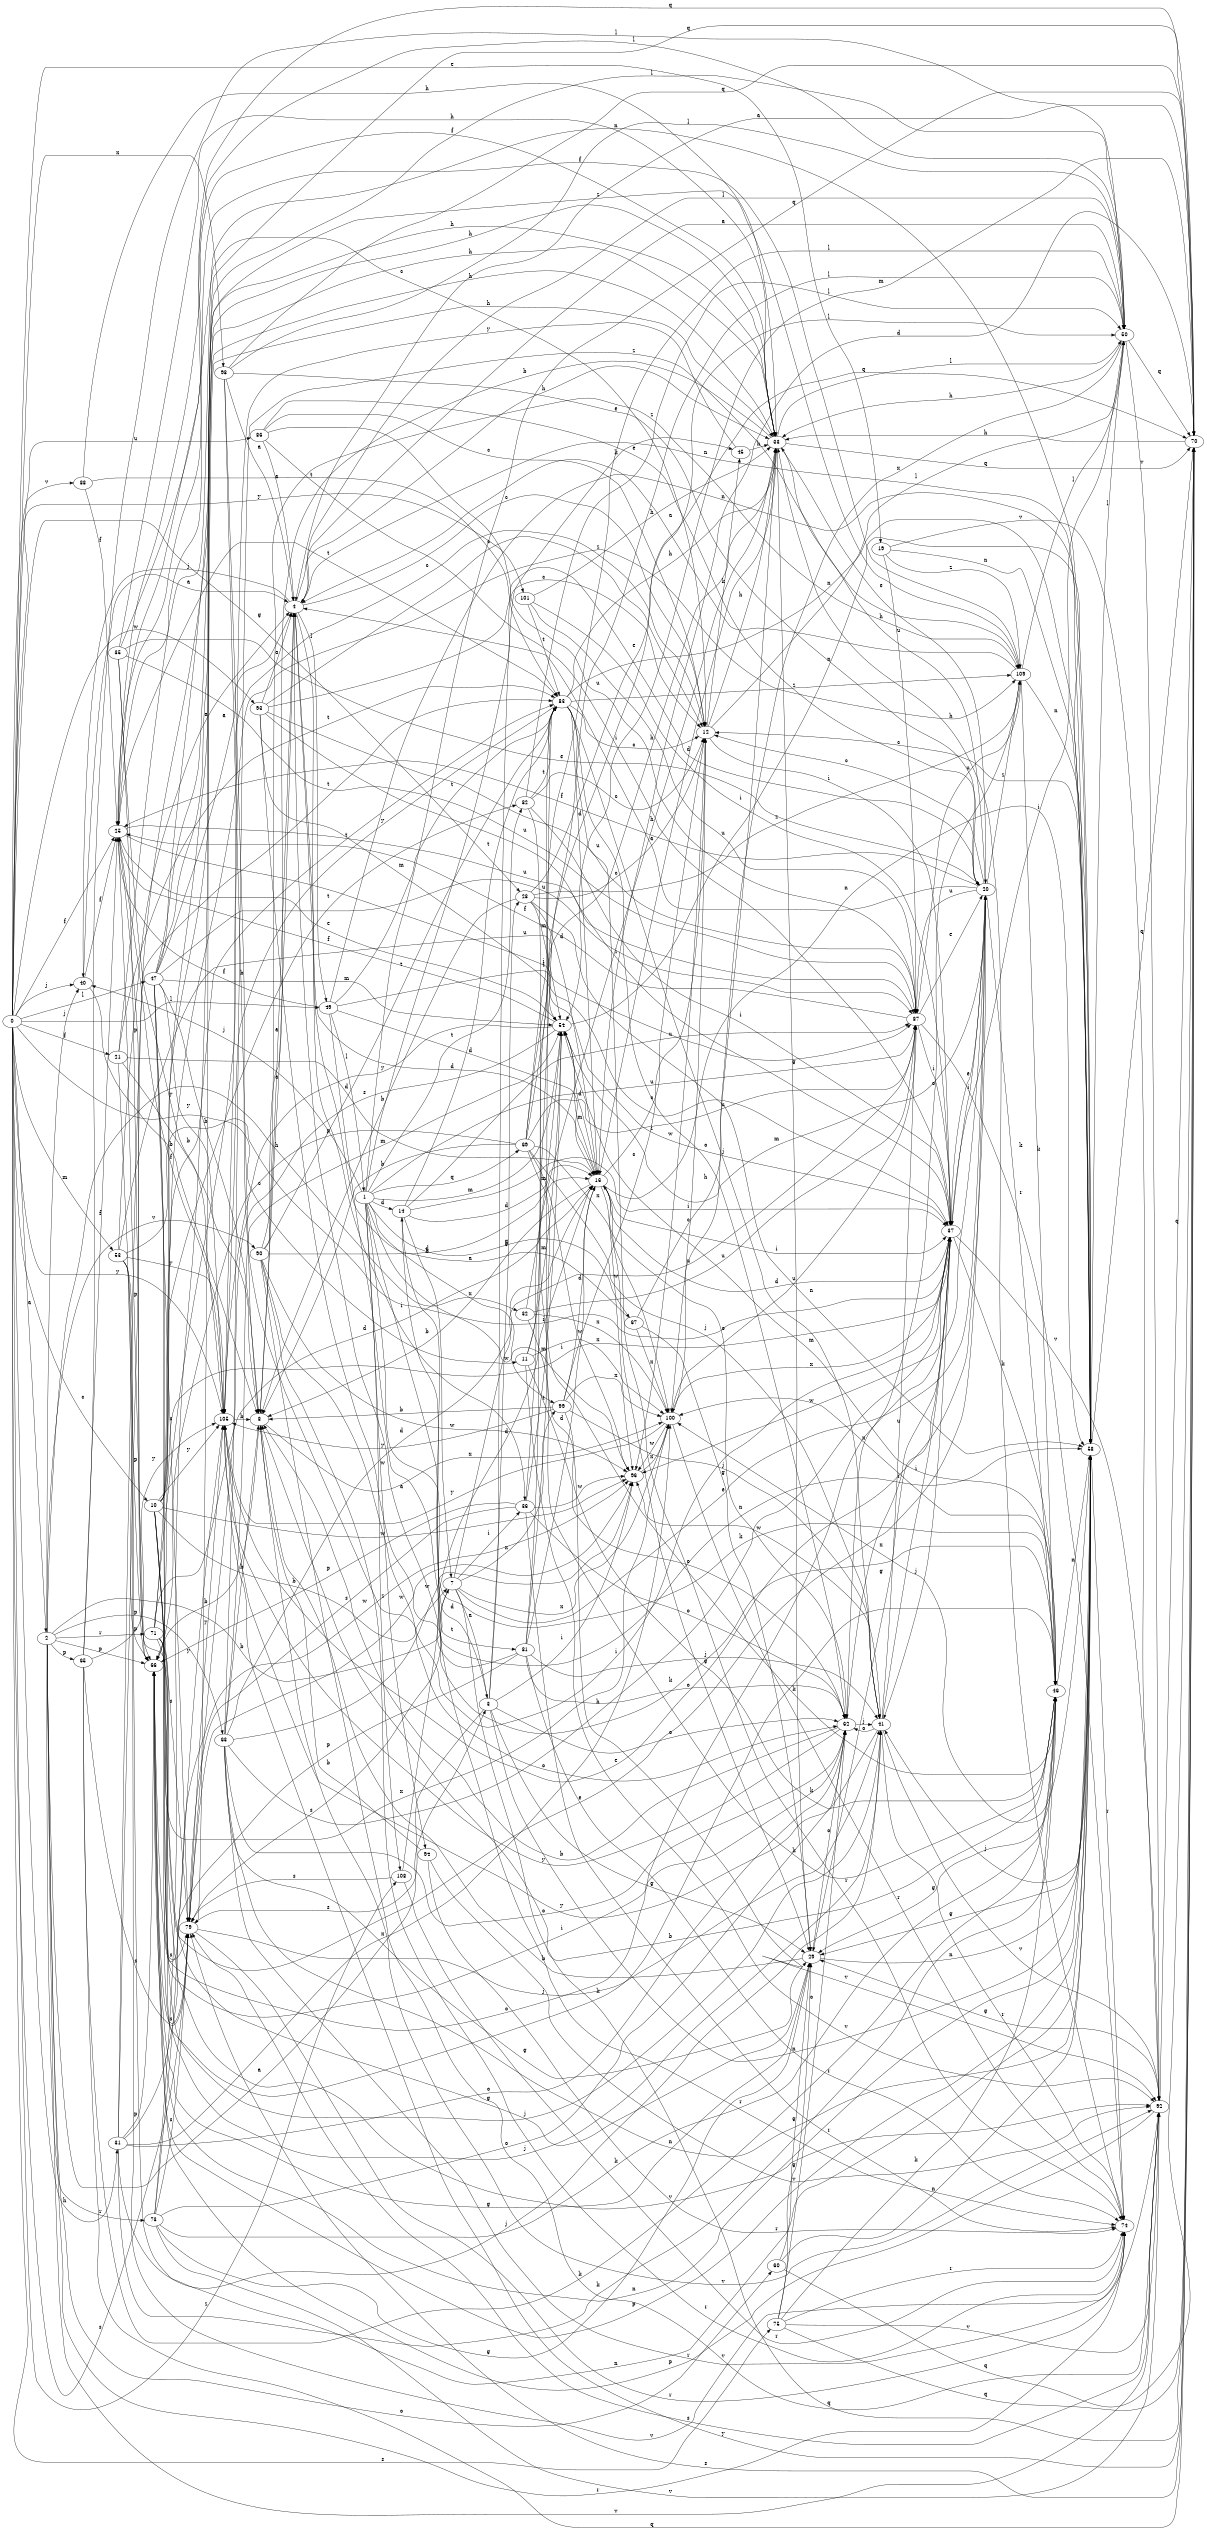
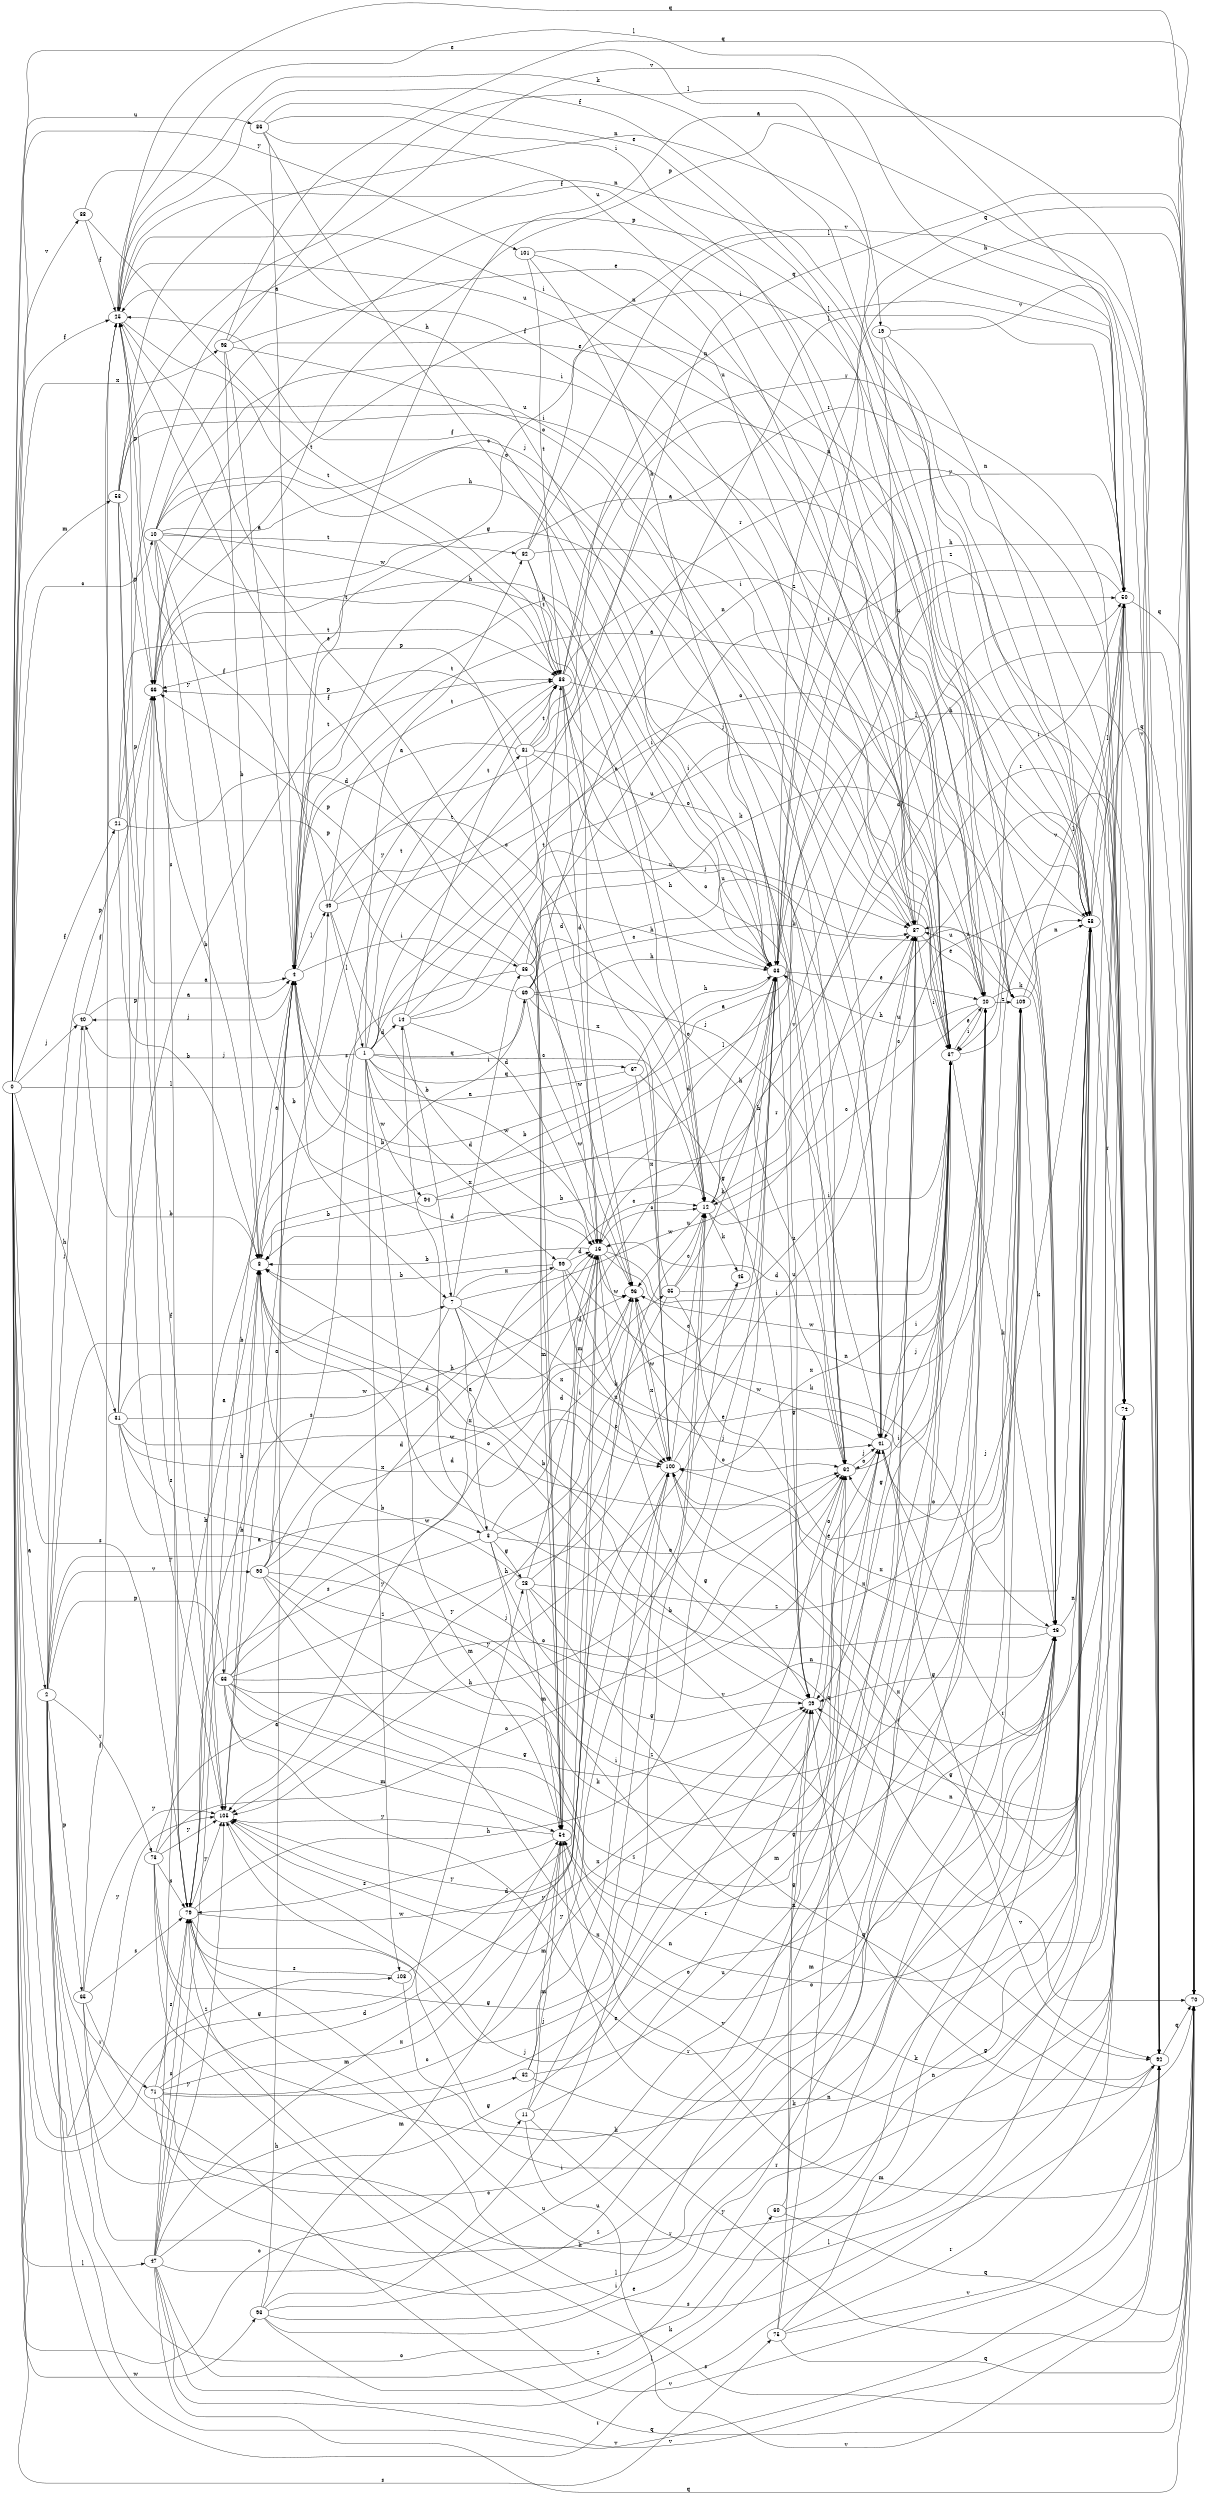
(951, 362) -> (951, 472)
(741, 1508) -> (741, 696)
(590, 1611) -> (564, 1416)
(668, 1654) -> (645, 1440)
